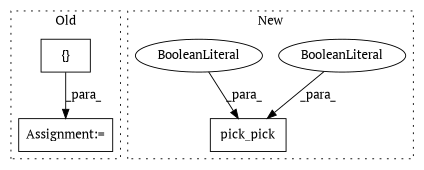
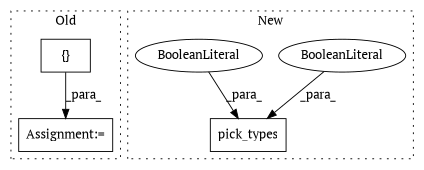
(248, 135) -> (248, 135)
